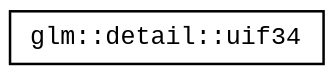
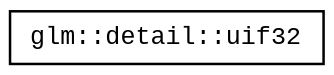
(167, 38) -> (167, 38)
